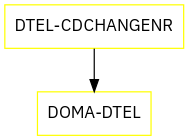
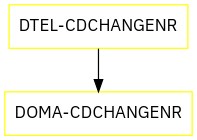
(94, 114) -> (98, 114)
